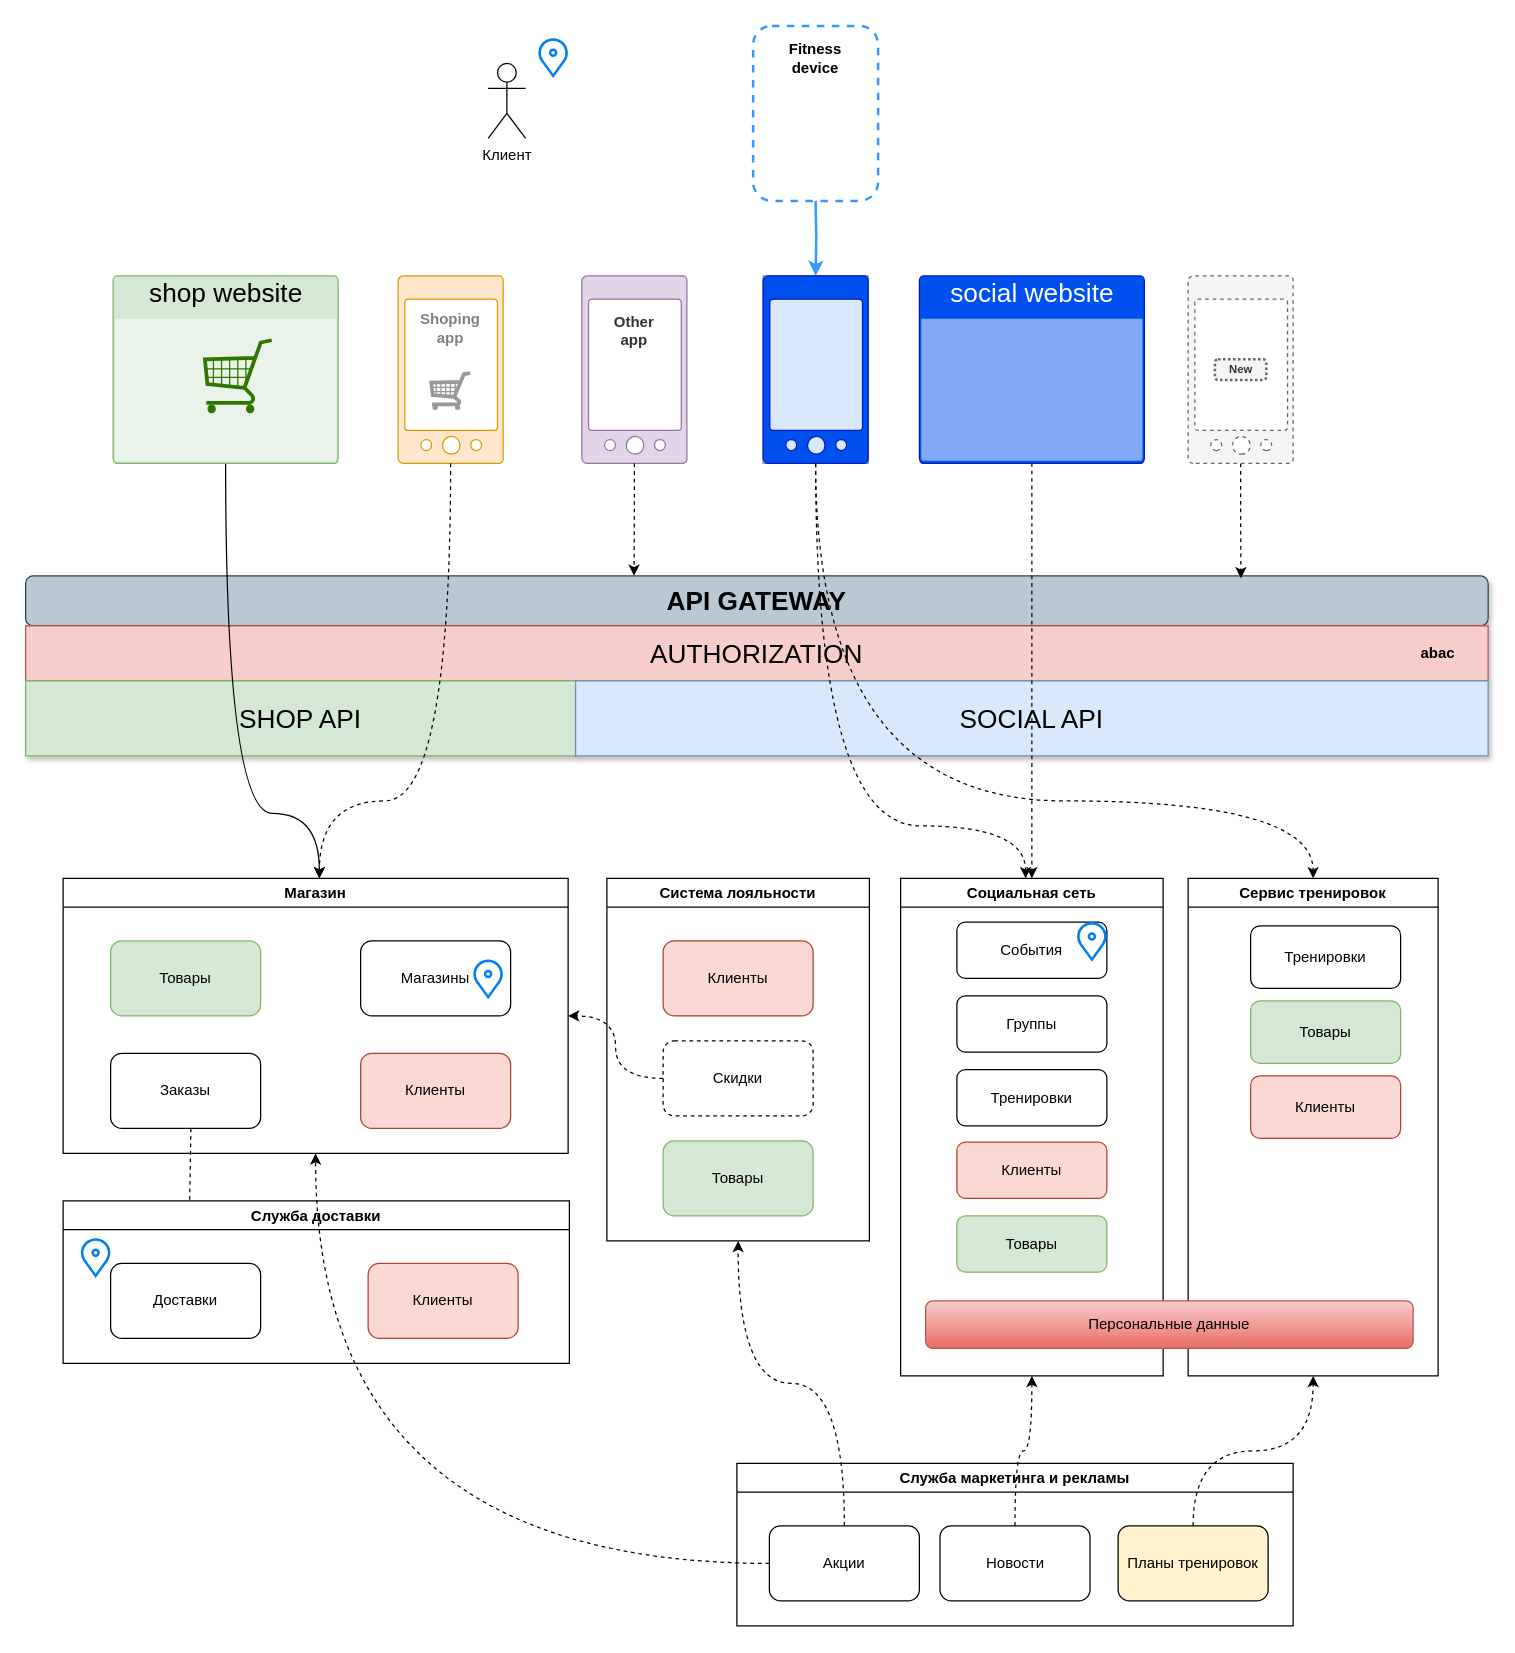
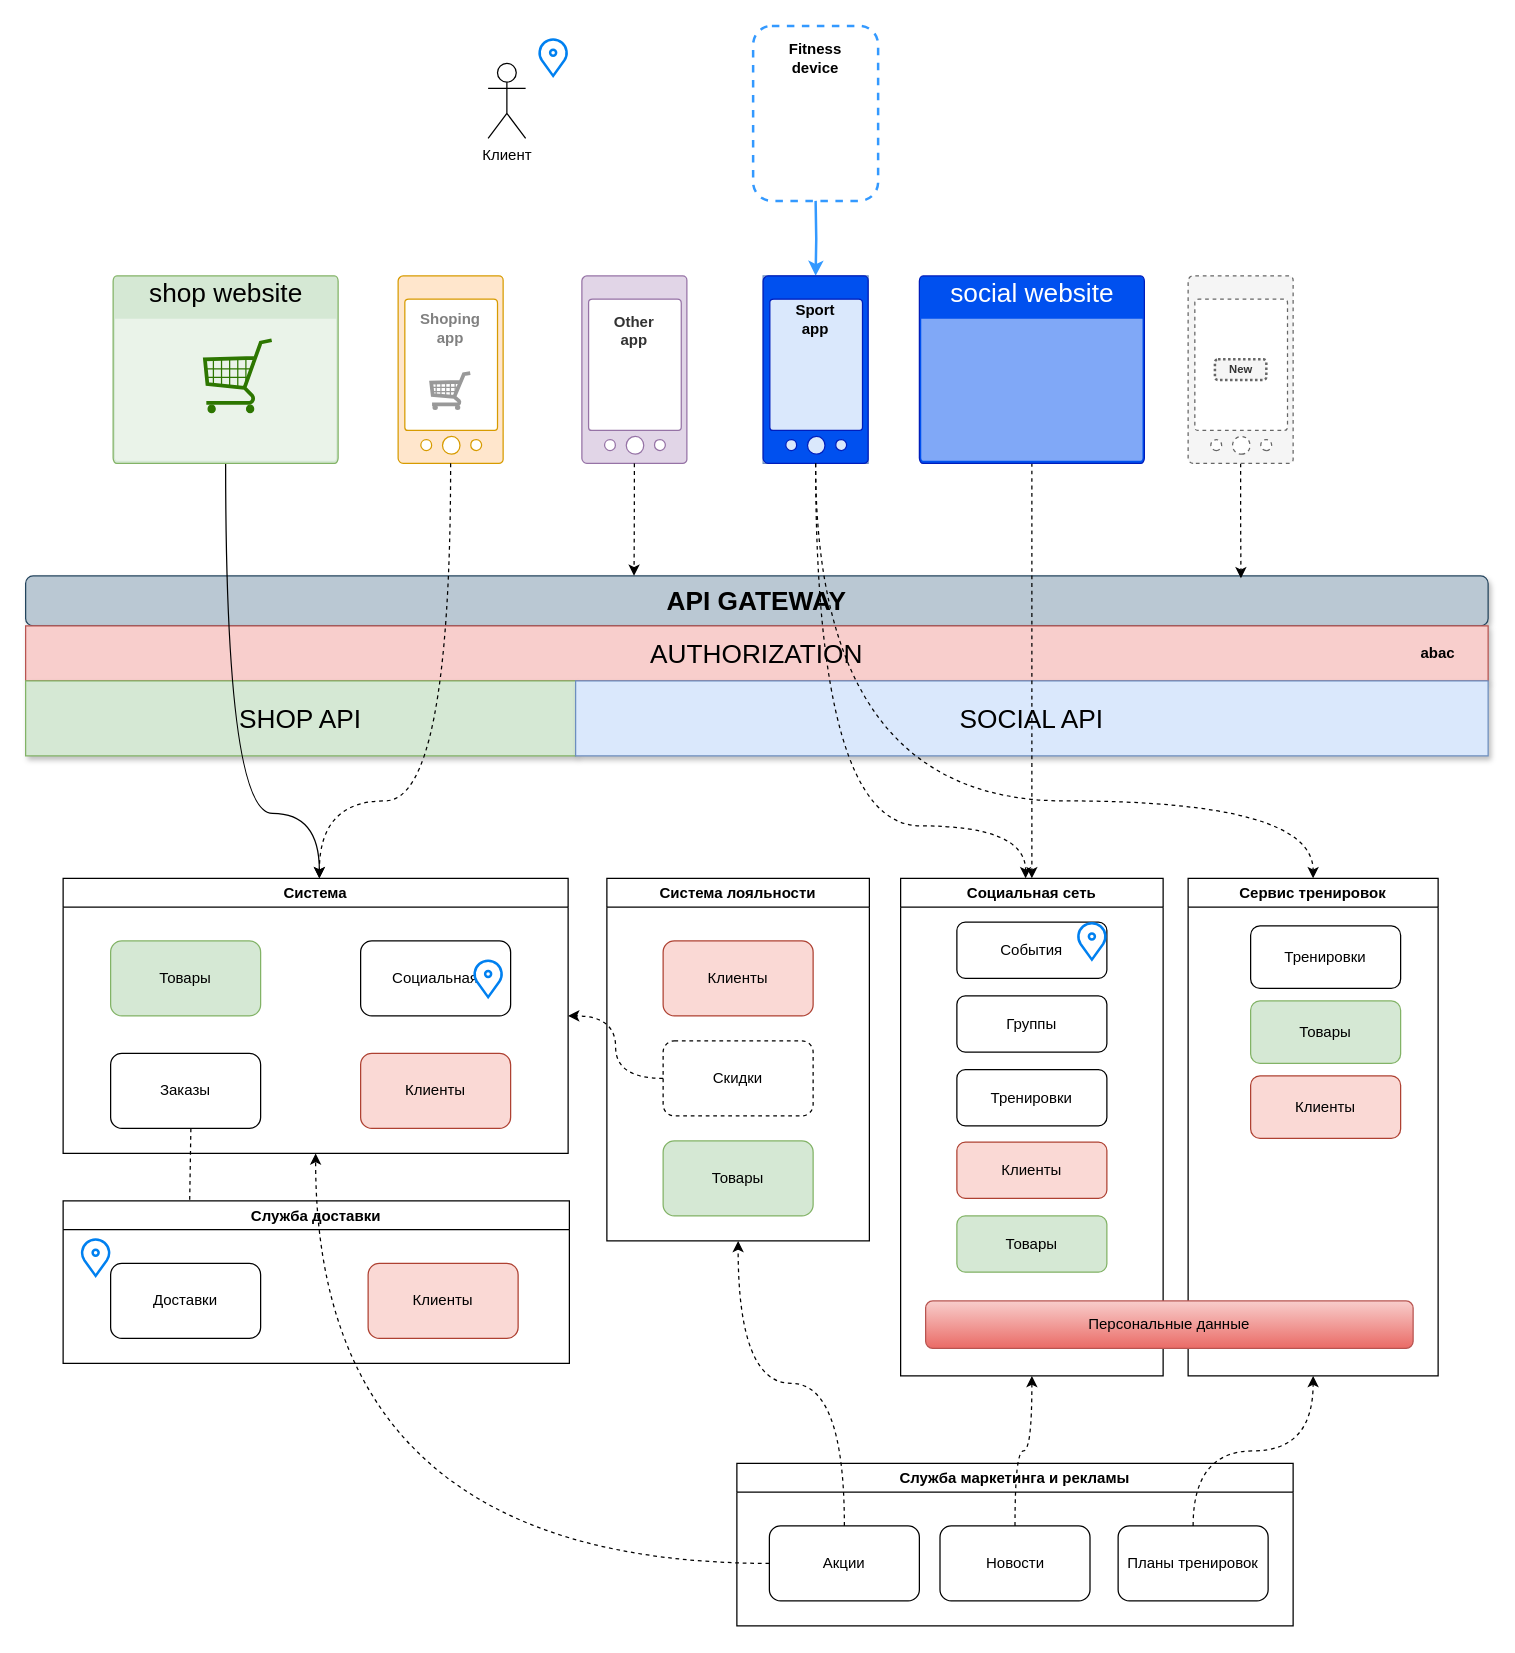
none -> (816, 319)
(315, 893) -> (315, 893)
(436, 978) -> (436, 978)
(1193, 1563) -> (1193, 1563)
